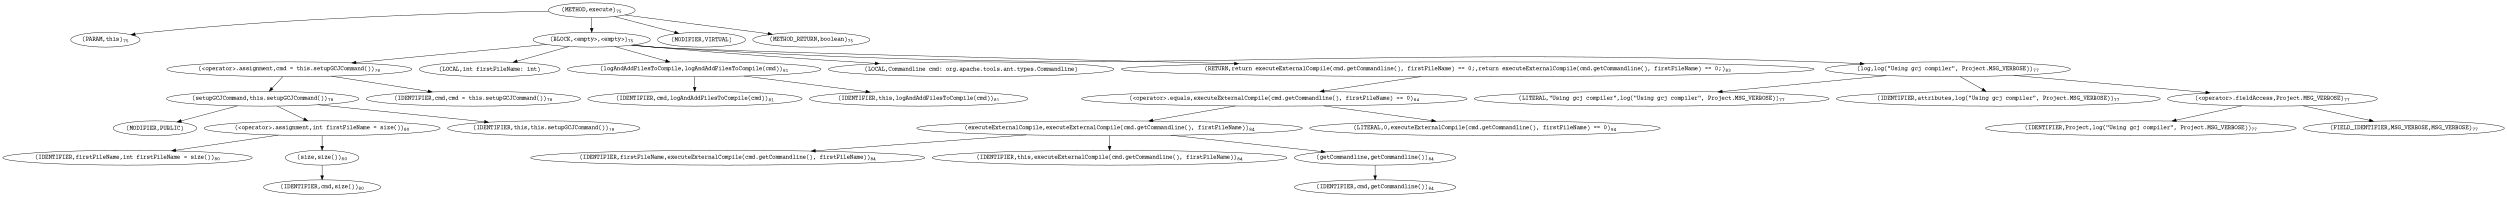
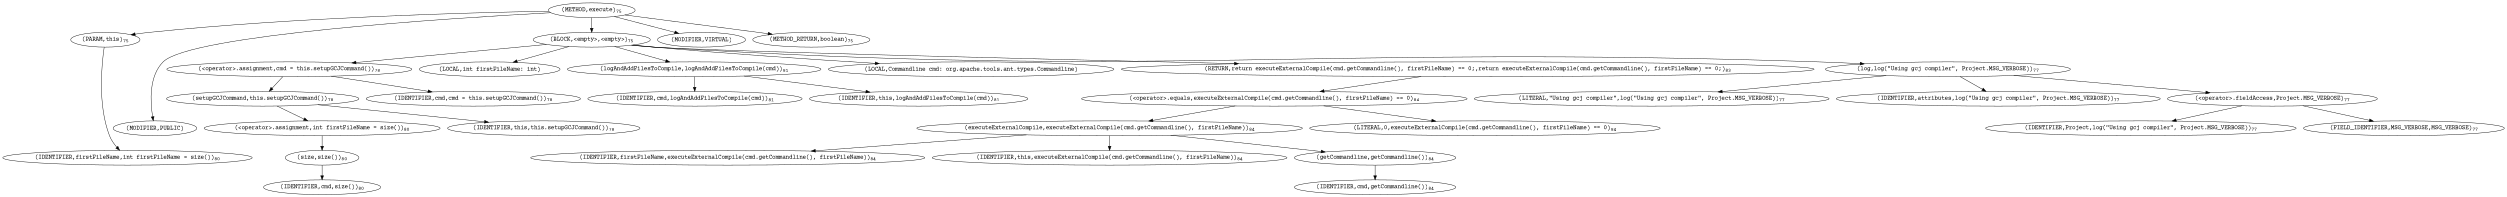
(209, 113) -> (326, 29)
(227, 143) -> (102, 99)
